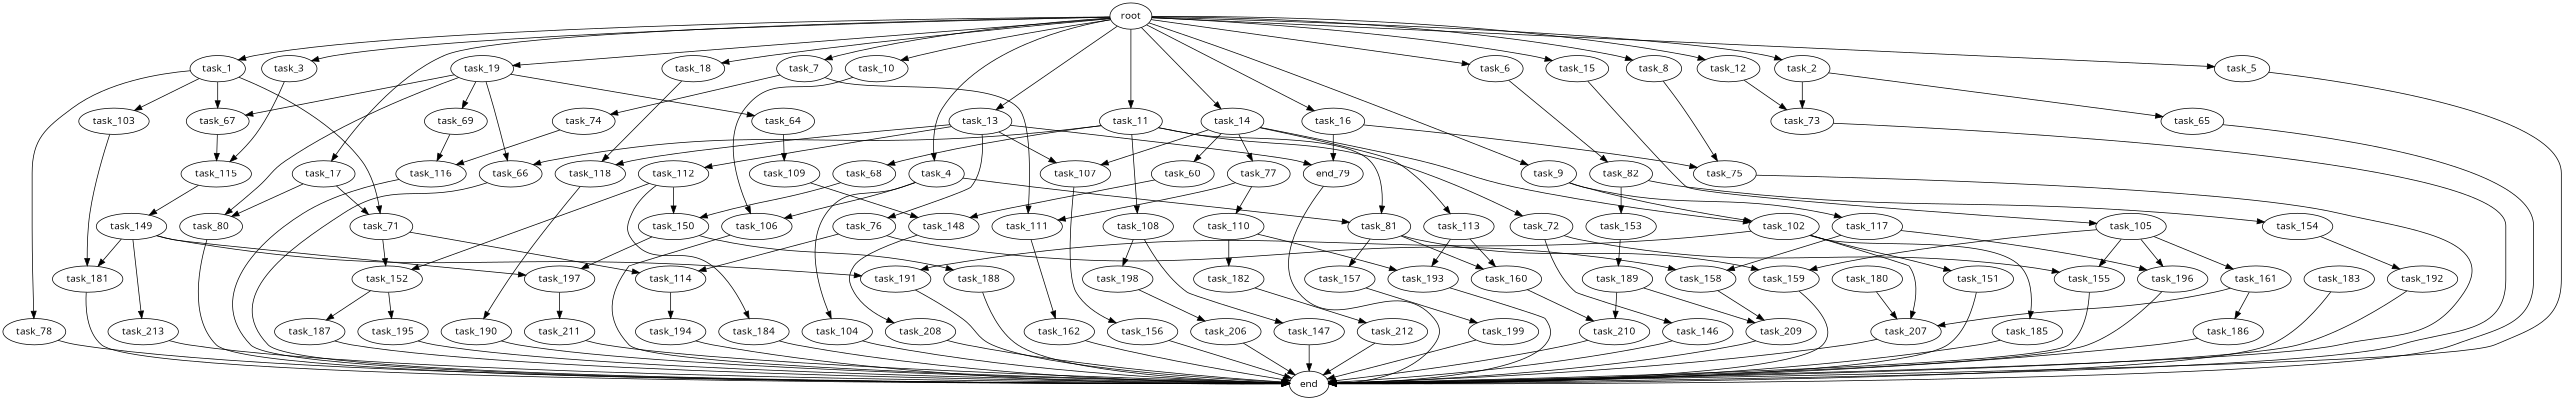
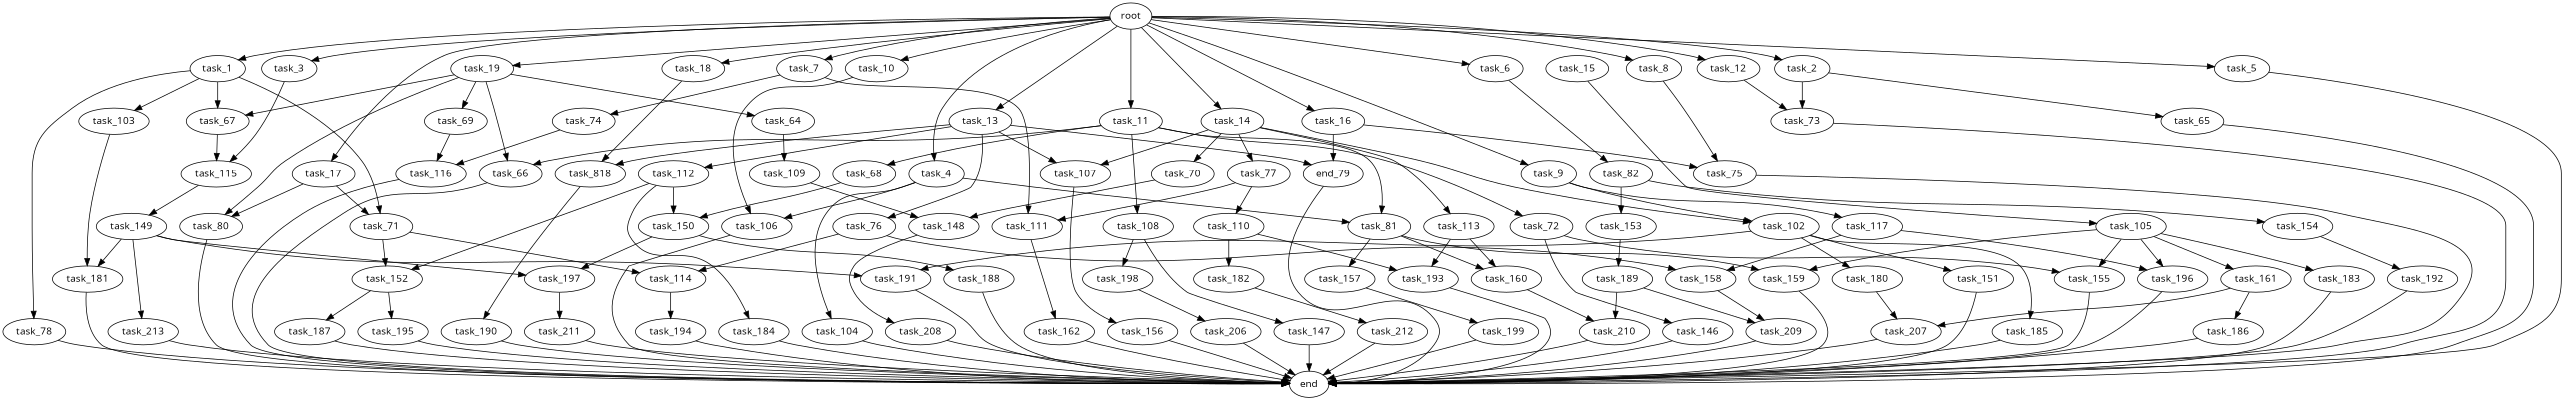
(1349, 32) -> none
(590, 174) -> (590, 174)
(1183, 174) -> (1183, 174)
none -> (2234, 250)
(1897, 262) -> (1823, 251)
